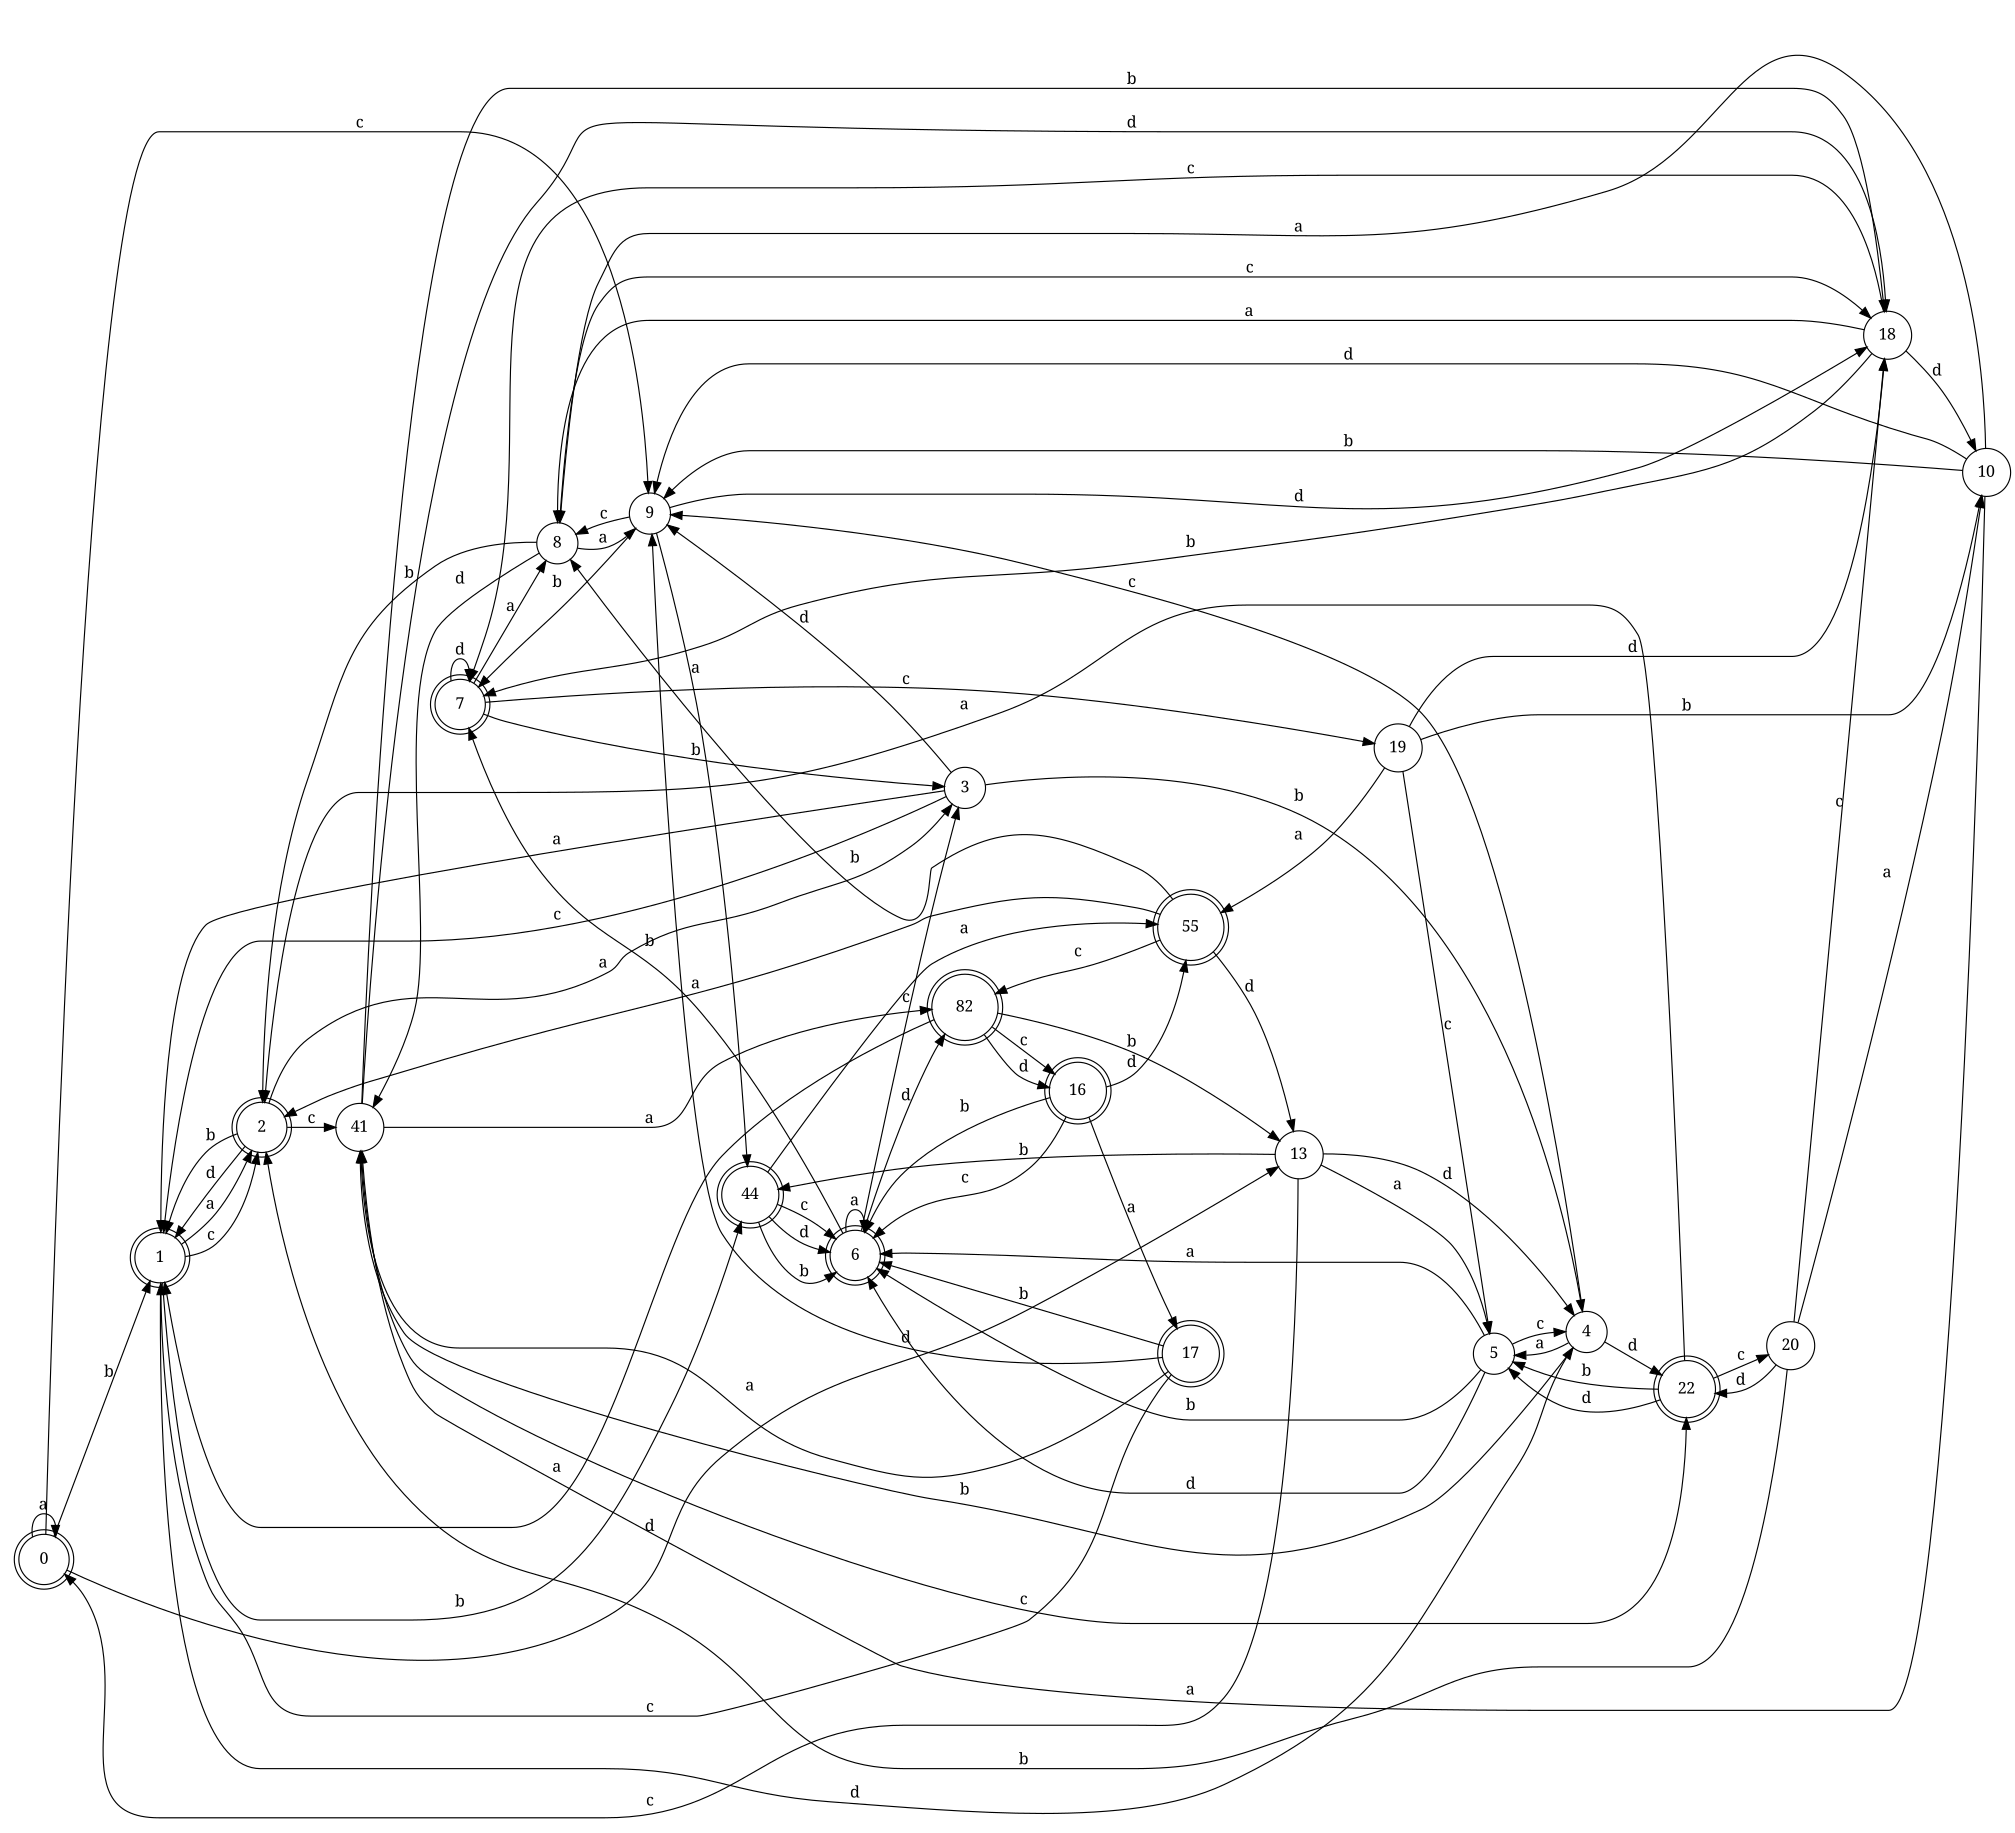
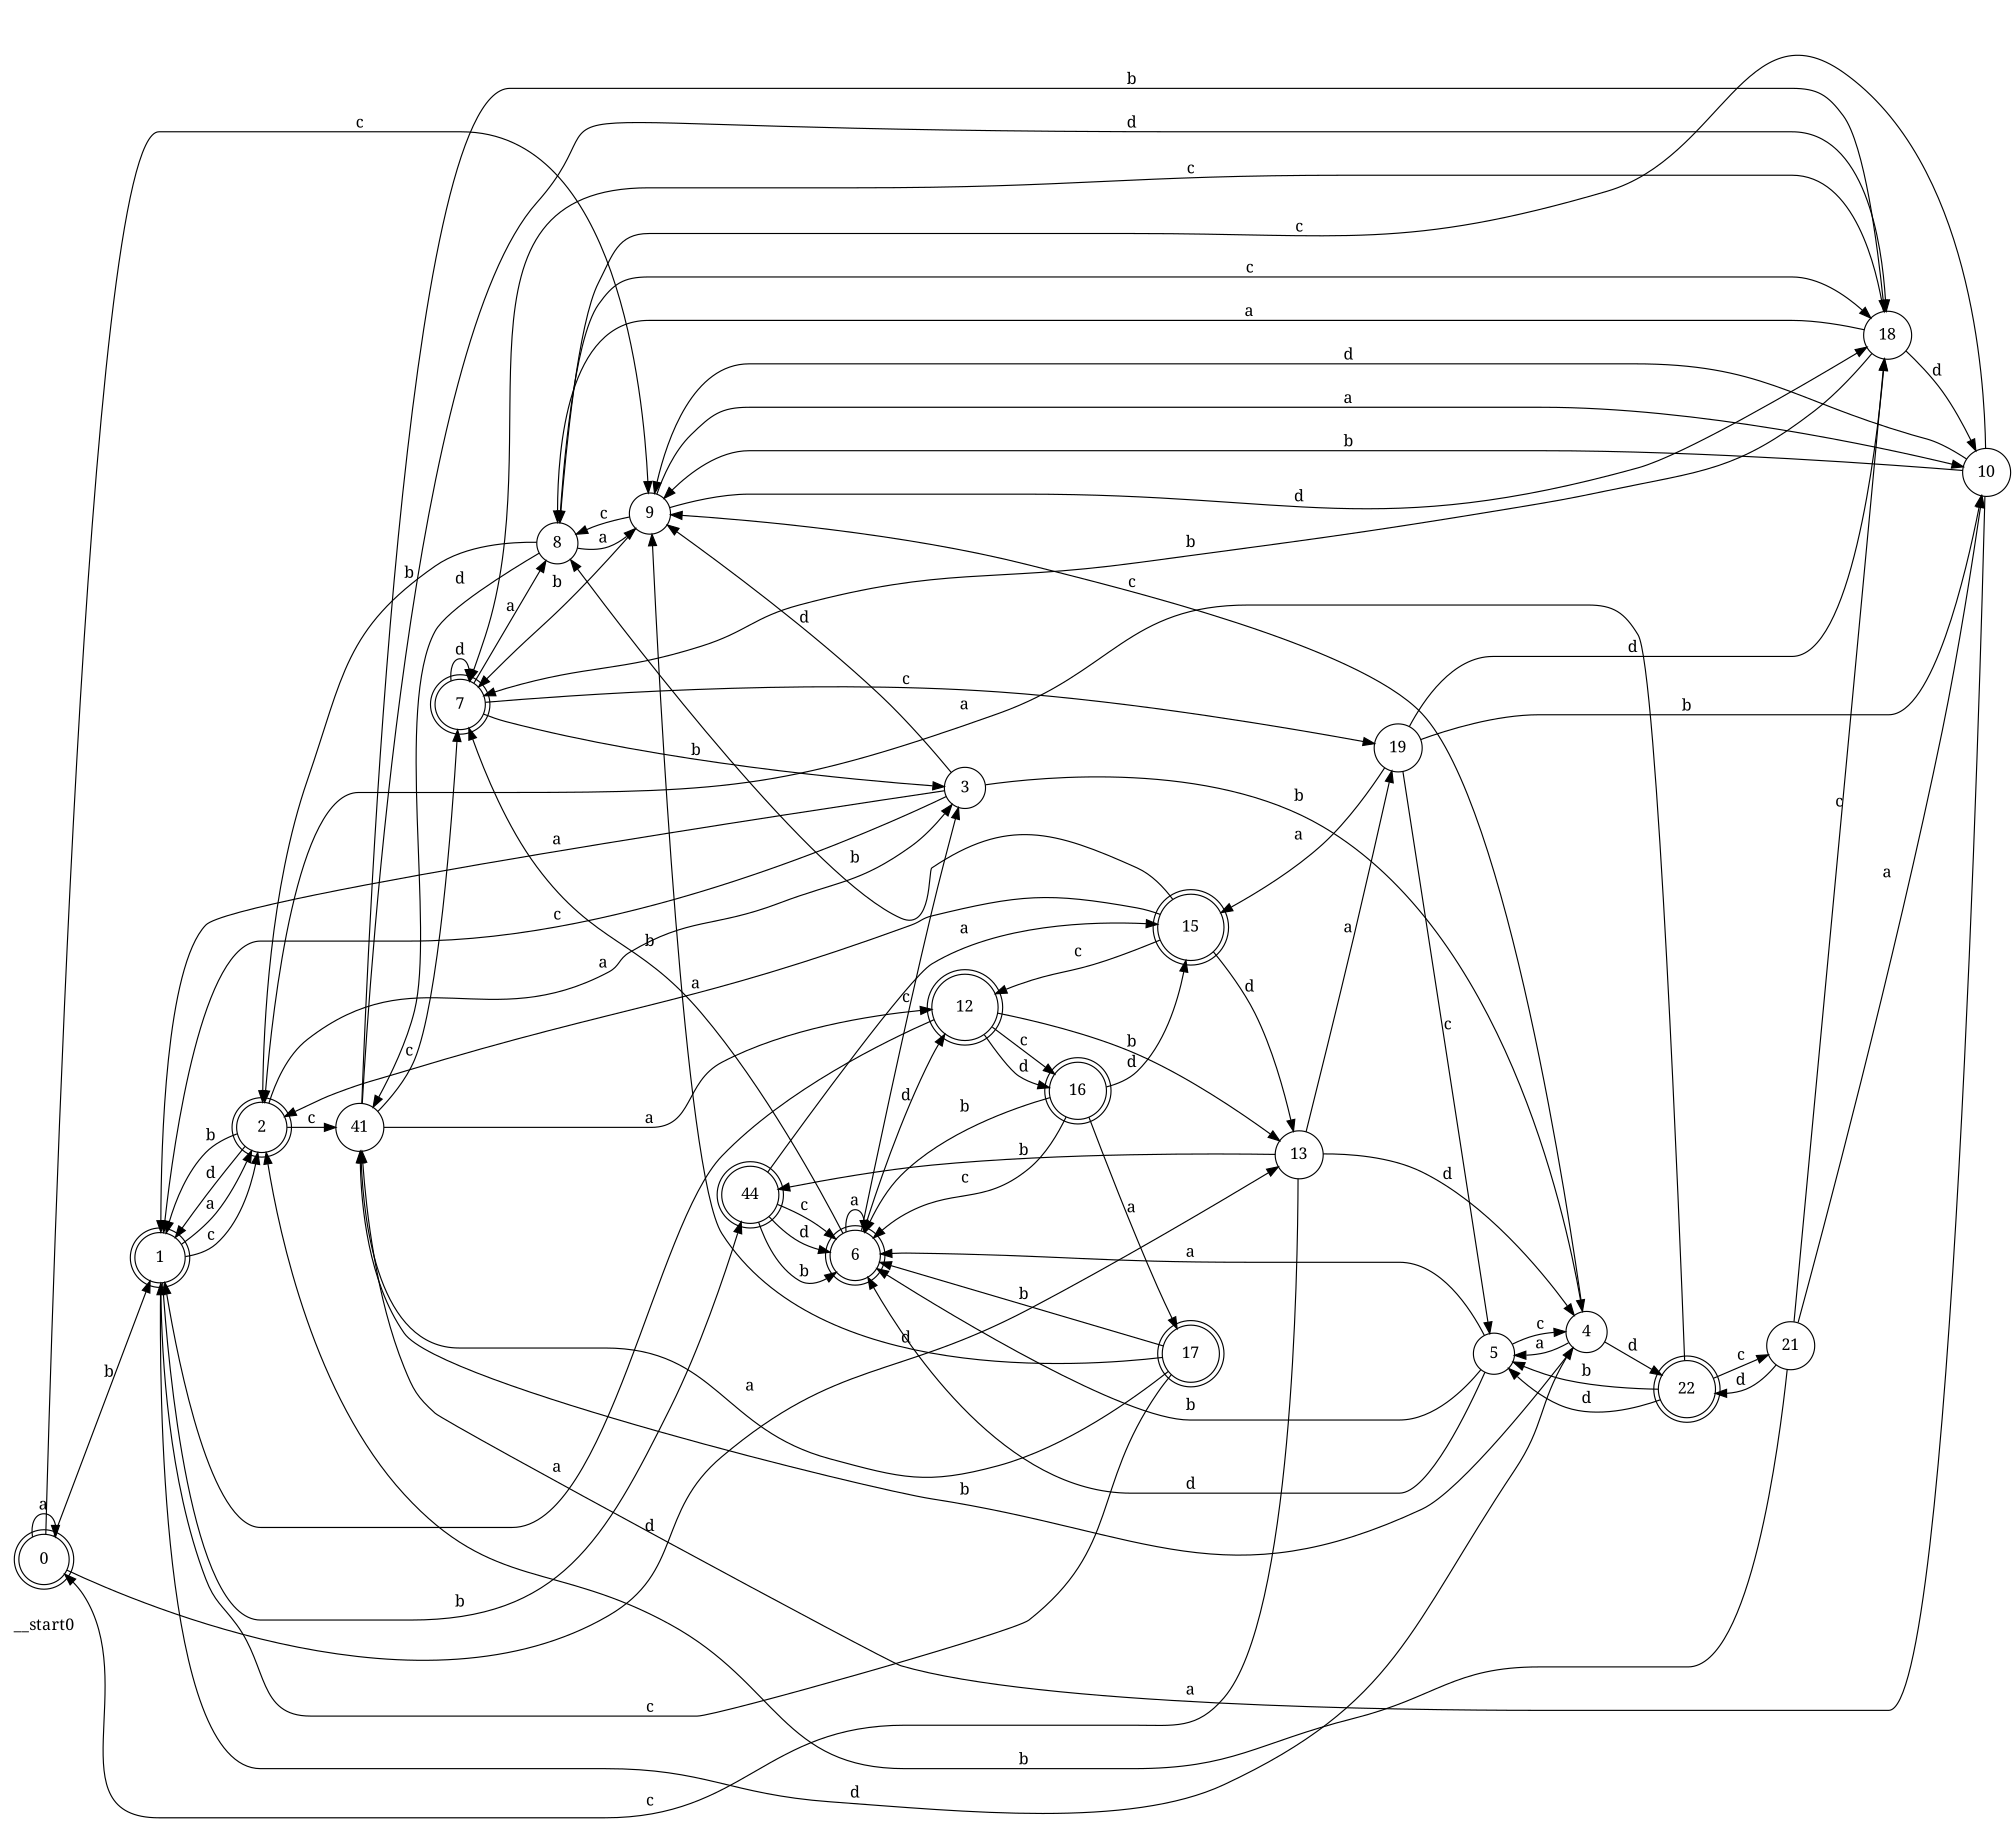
(1299, 227) -> (1299, 227)
(717, 842) -> (1285, 407)
(1191, 927) -> (1191, 927)
(965, 1007) -> (965, 1007)
(1425, 1224) -> (1349, 957)
(1791, 1346) -> (1791, 1346)
(986, 1601) -> (441, 924)
none -> (44, 1626)
